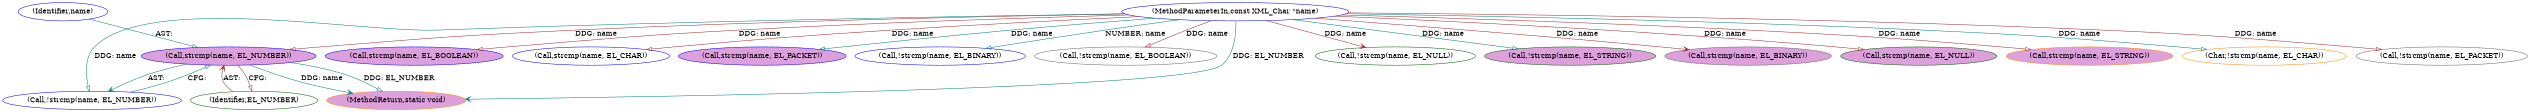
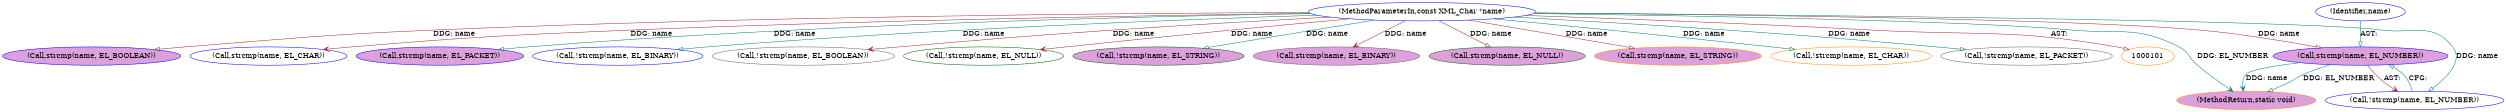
(1862, 22) -> (1737, 31)
(895, 30) -> (819, 23)
(1180, 32) -> (1101, 31)
(1135, 34) -> (984, 34)
none -> (2148, 56)
(2264, 56) -> (1851, 56)
(149, 74) -> (2379, 78)
(254, 100) -> none
